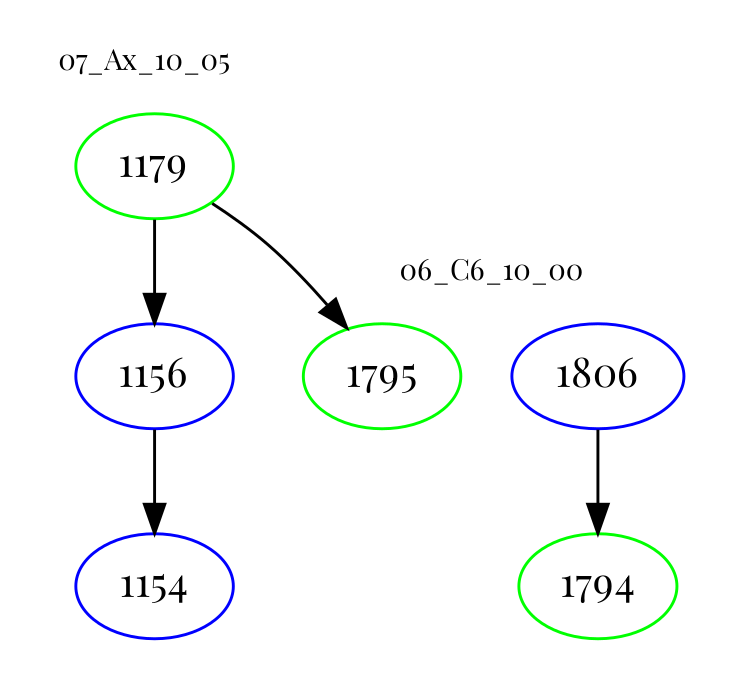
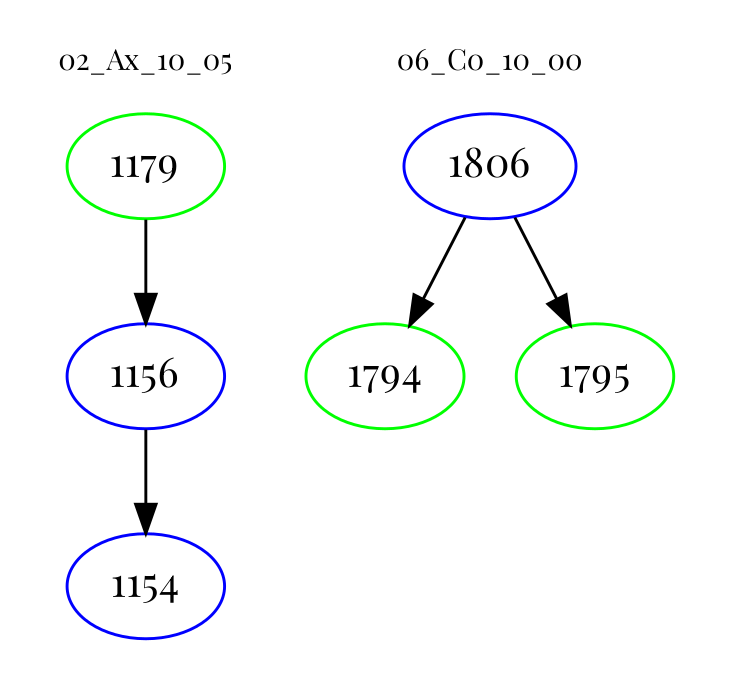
(146, 63) -> (147, 63)
(493, 273) -> (490, 63)
(299, 274) -> (536, 258)
